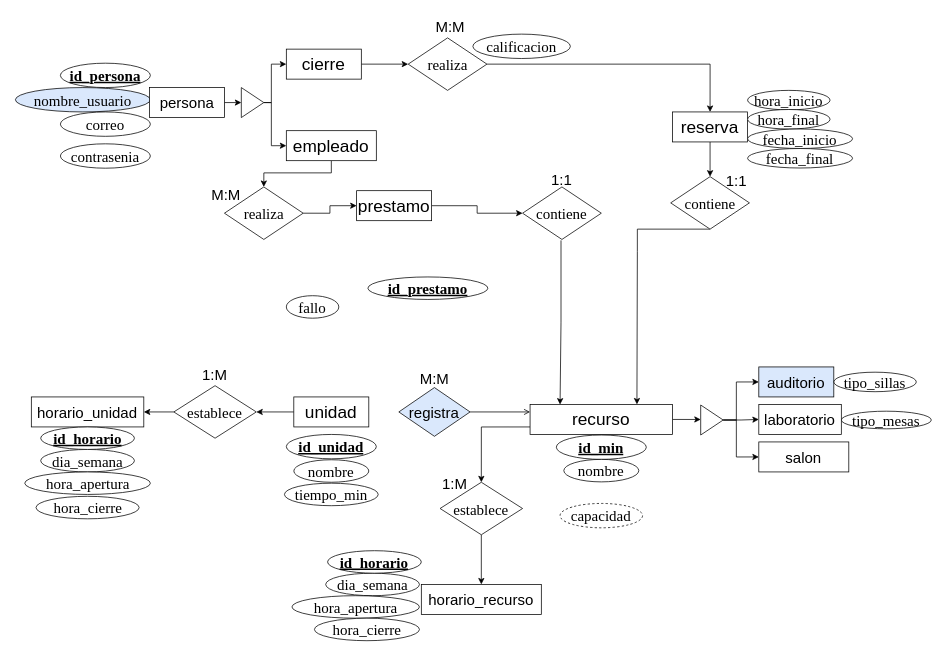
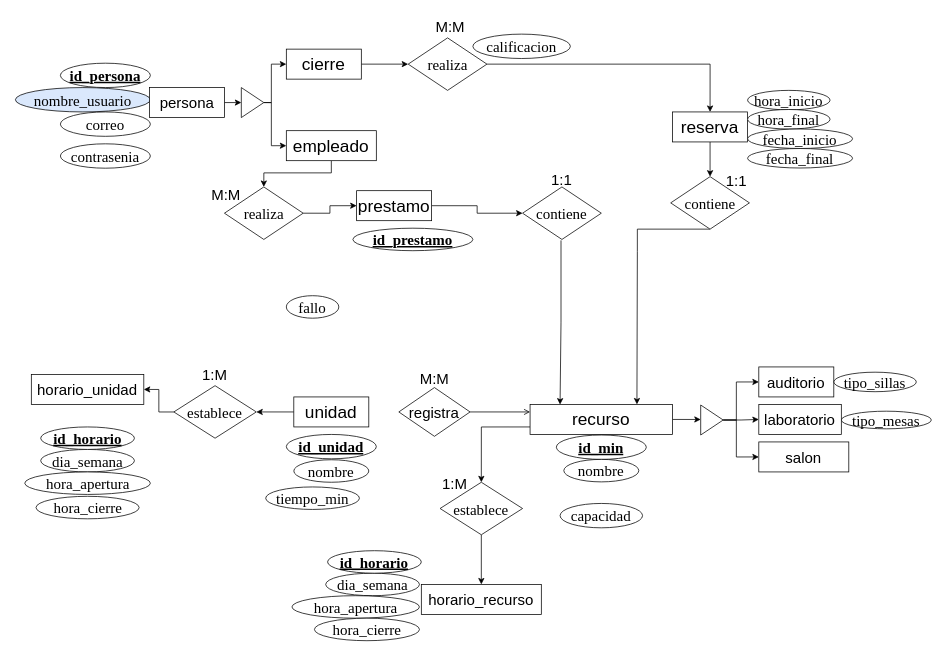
(428, 288) -> (413, 239)
(796, 382) -> (796, 382)
(88, 412) -> (88, 389)
(434, 412) -> (434, 412)
(331, 494) -> (313, 498)
(601, 516) -> (601, 516)
